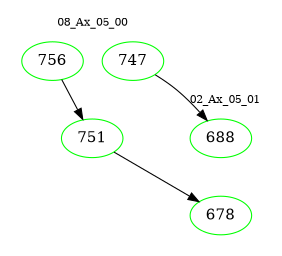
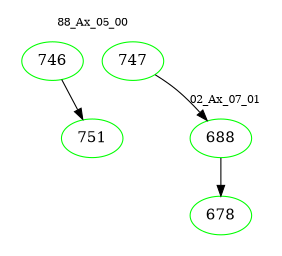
(93, 23) -> (93, 23)
(53, 61) -> (53, 61)
(225, 100) -> (225, 100)
(152, 174) -> (221, 172)
